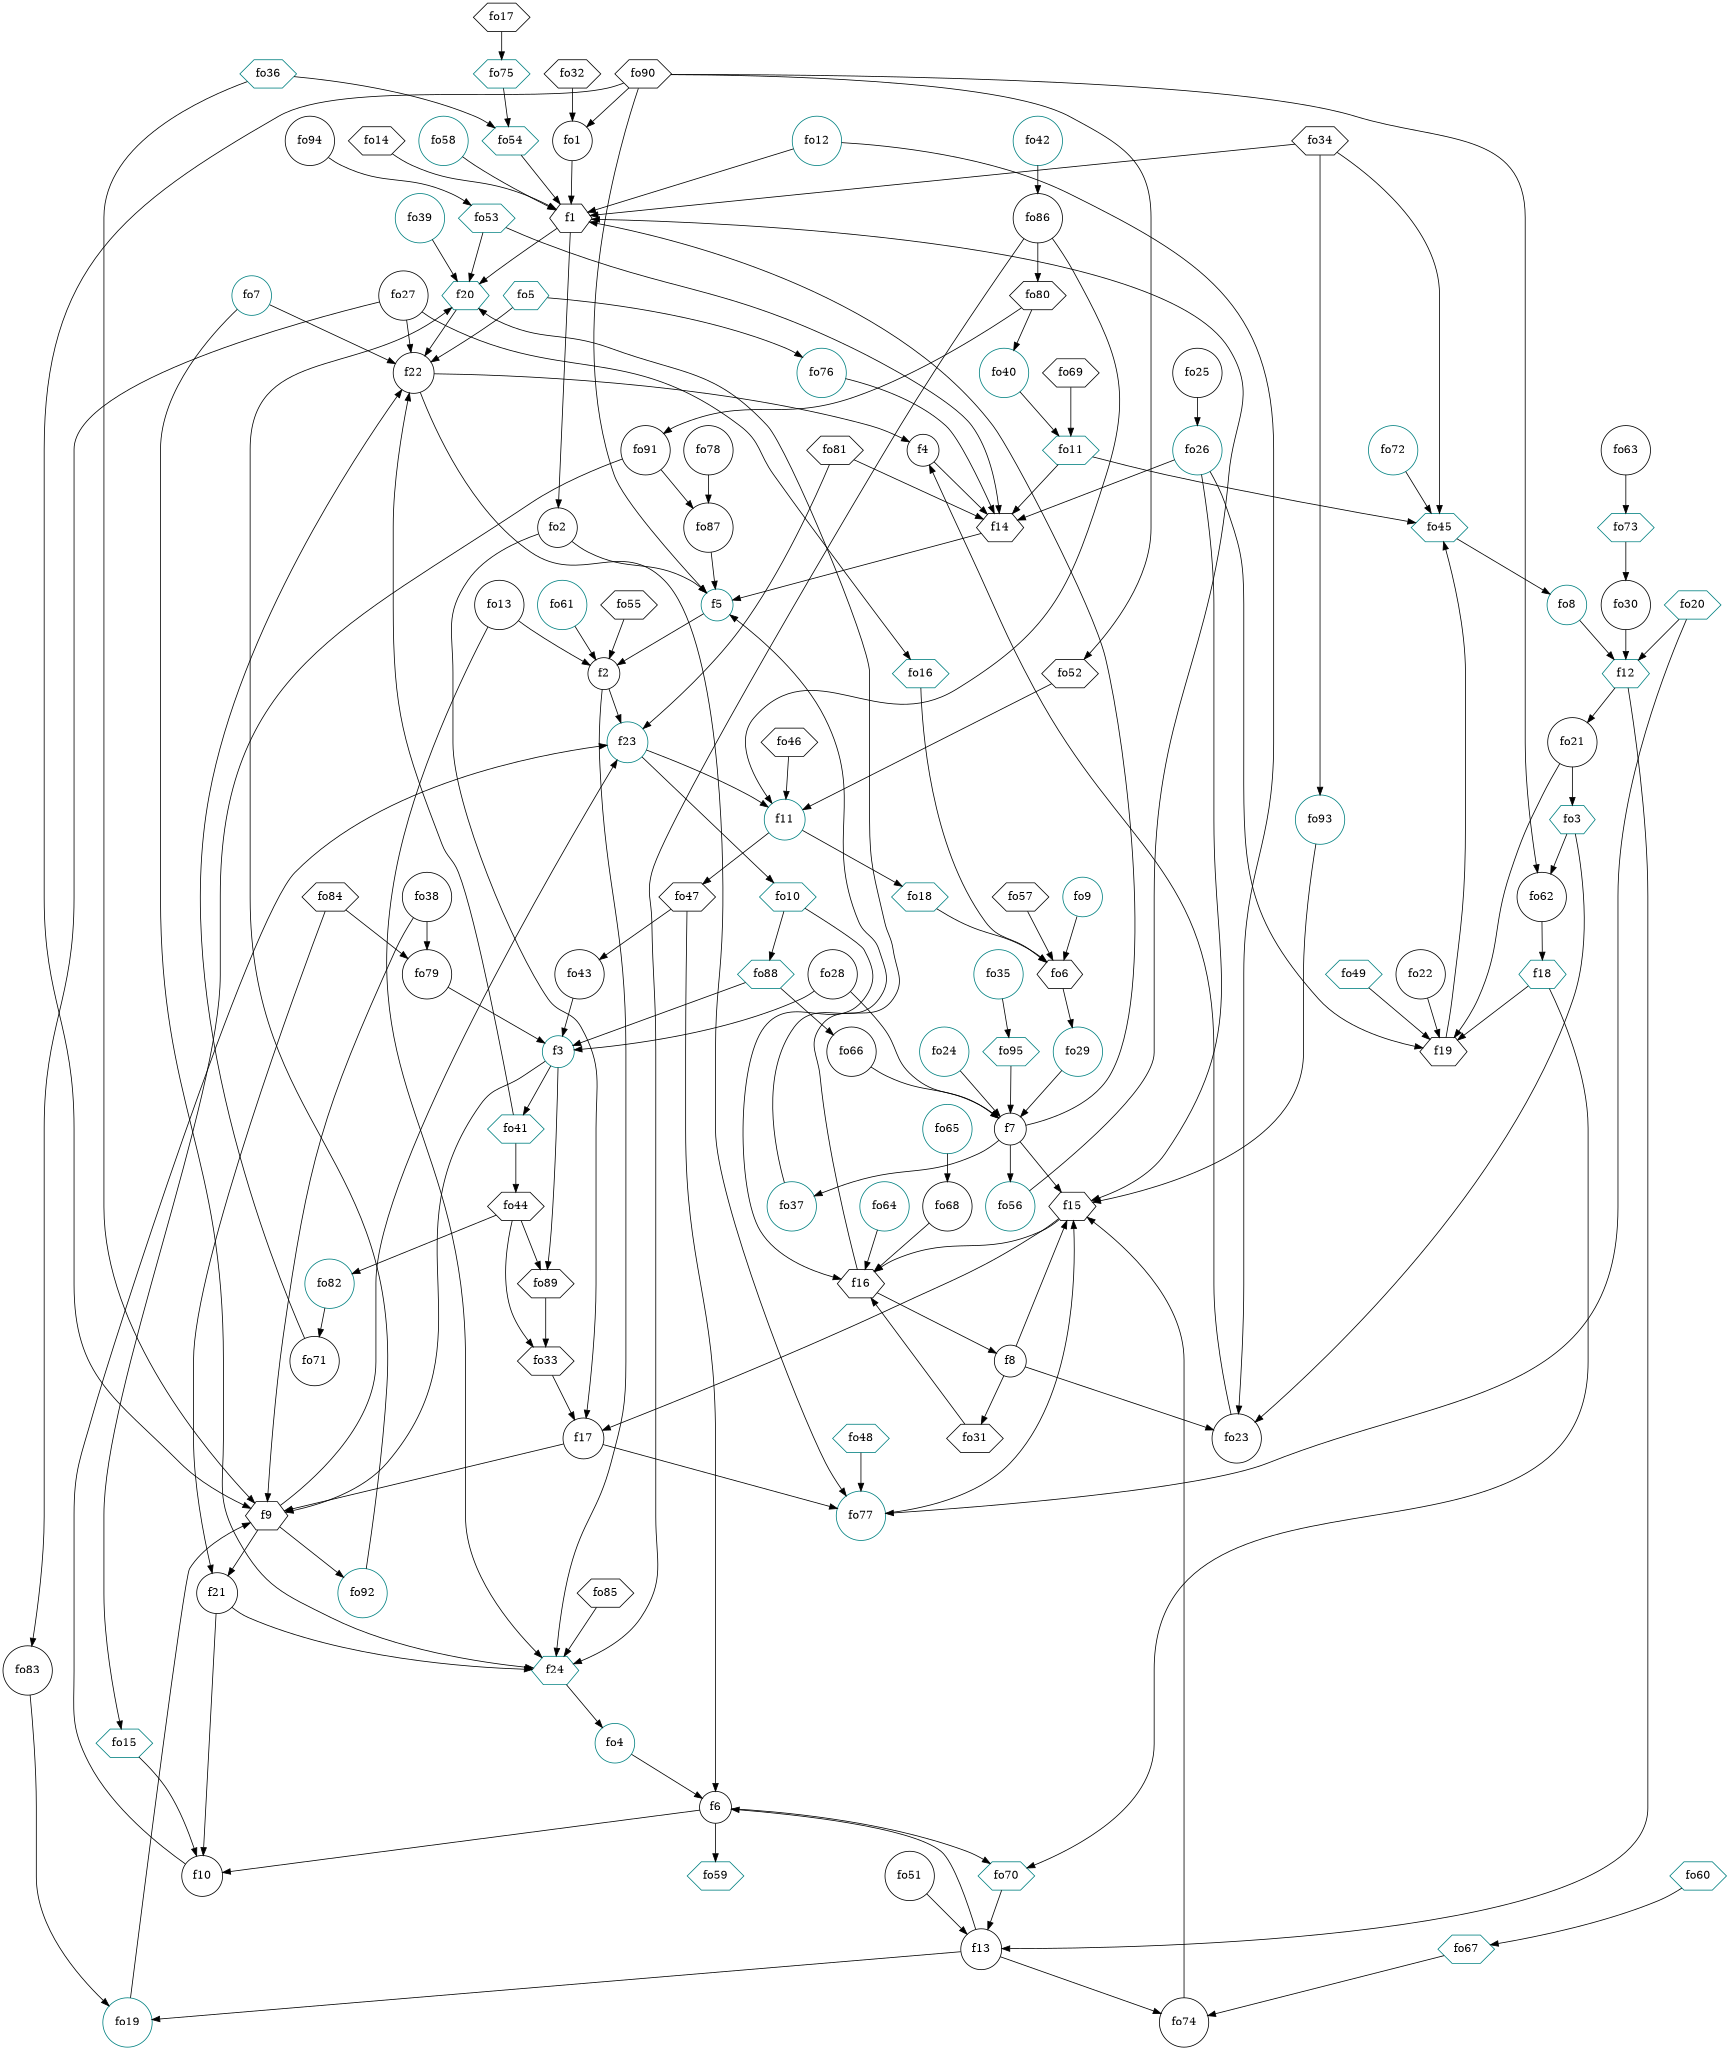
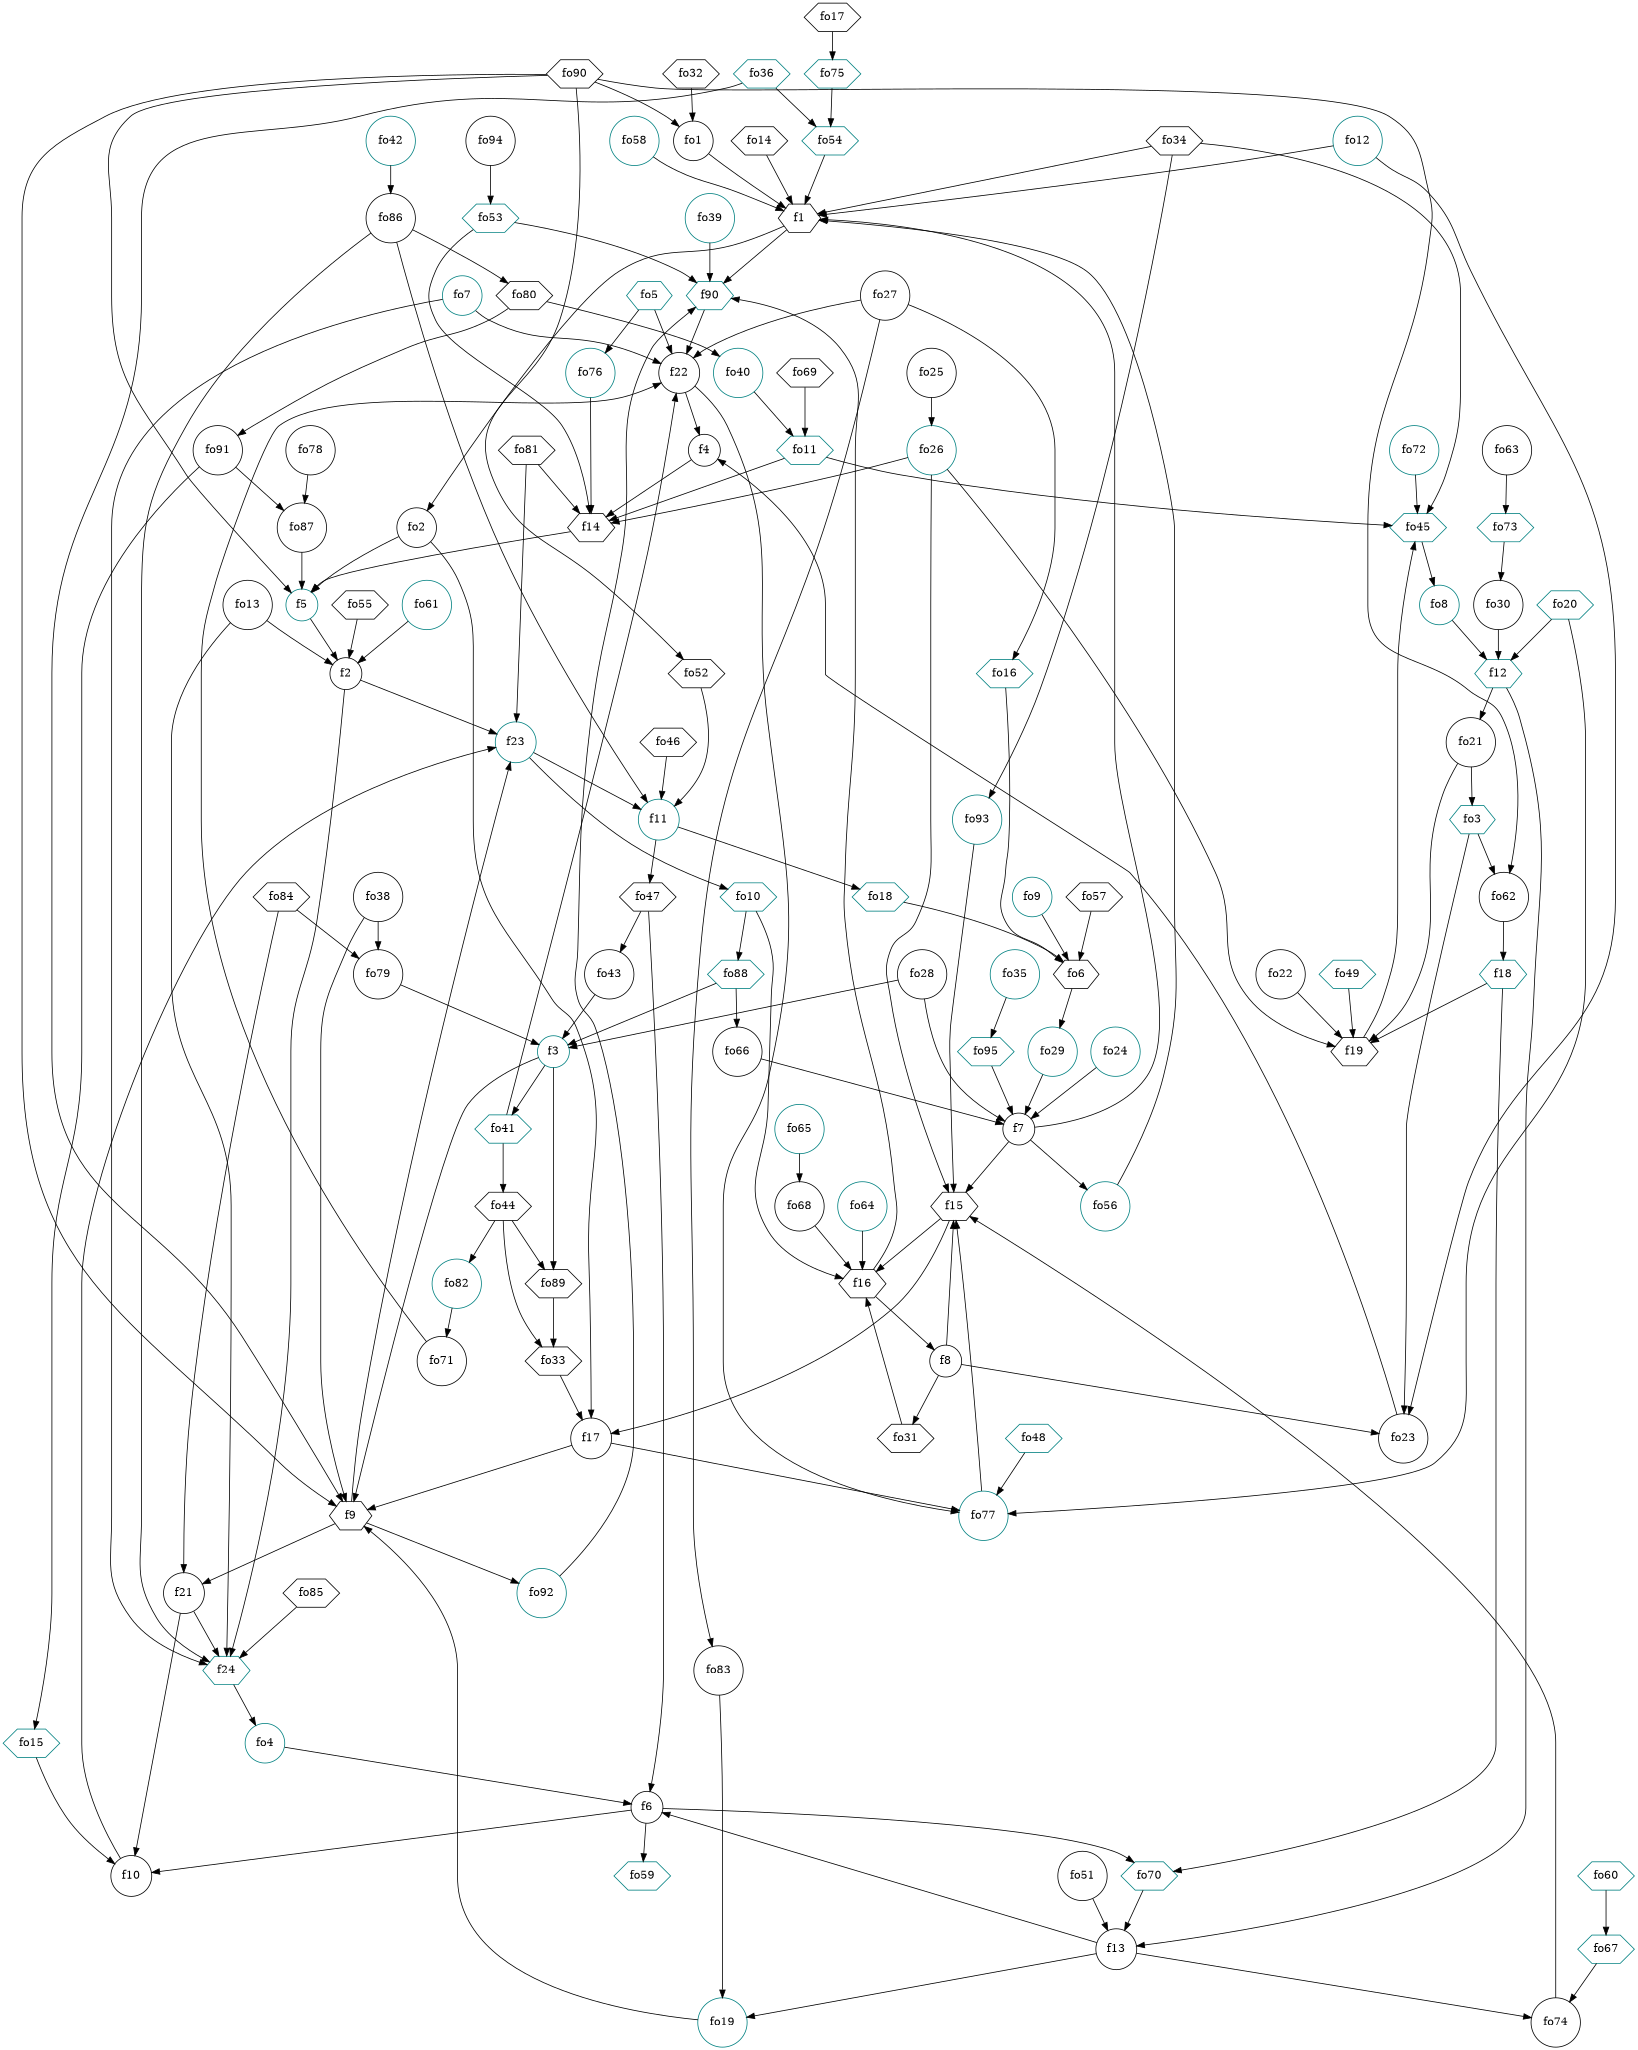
(466, 296) -> (710, 296)
(792, 1206) -> none
